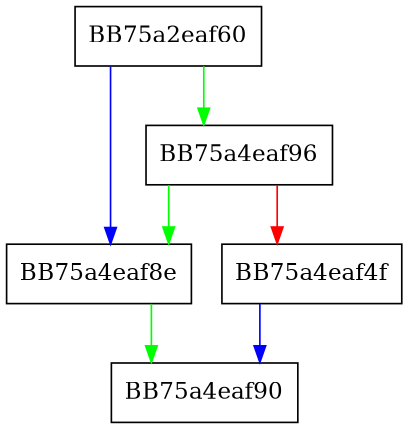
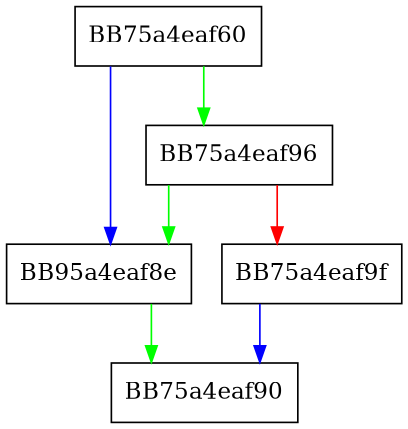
(168, 36) -> (168, 36)
(99, 274) -> (99, 274)
(312, 274) -> (312, 274)
